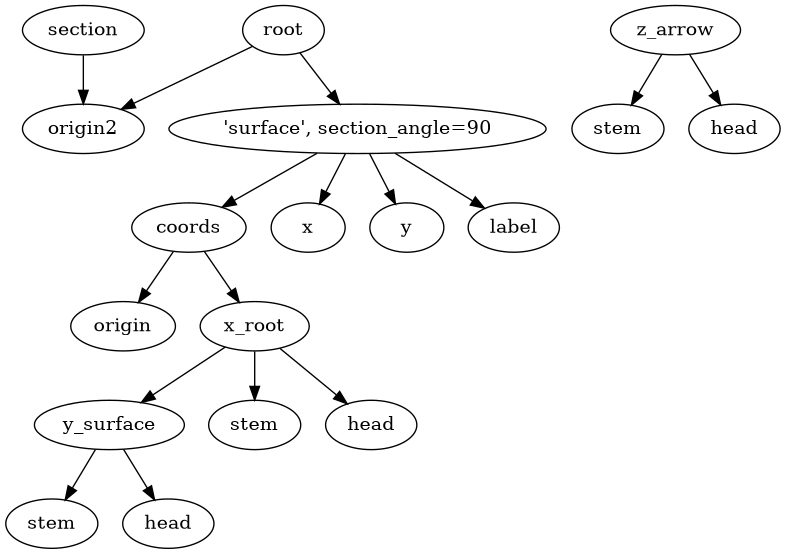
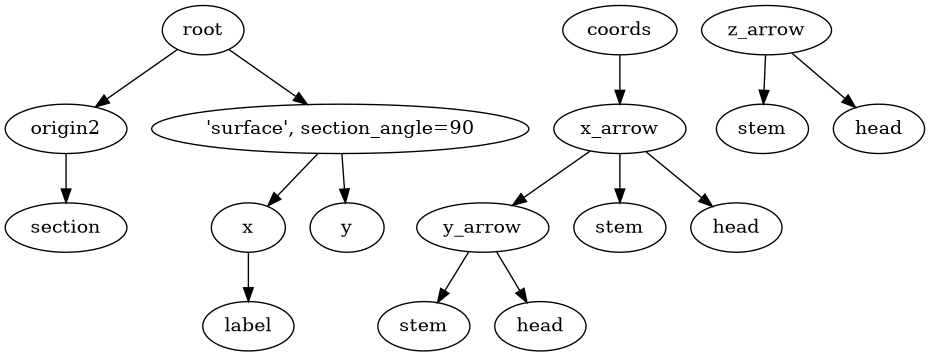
(83, 73) -> (66, 171)
(276, 177) -> none
(434, 177) -> (248, 270)
(123, 326) -> none
(255, 326) -> (620, 129)
(109, 425) -> (483, 228)
